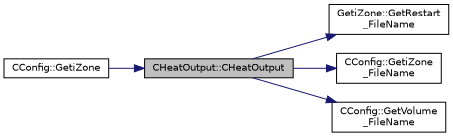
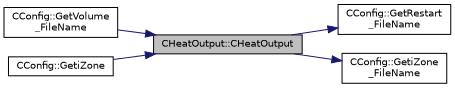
(389, 19) -> (394, 19)
(290, 89) -> (132, 32)
